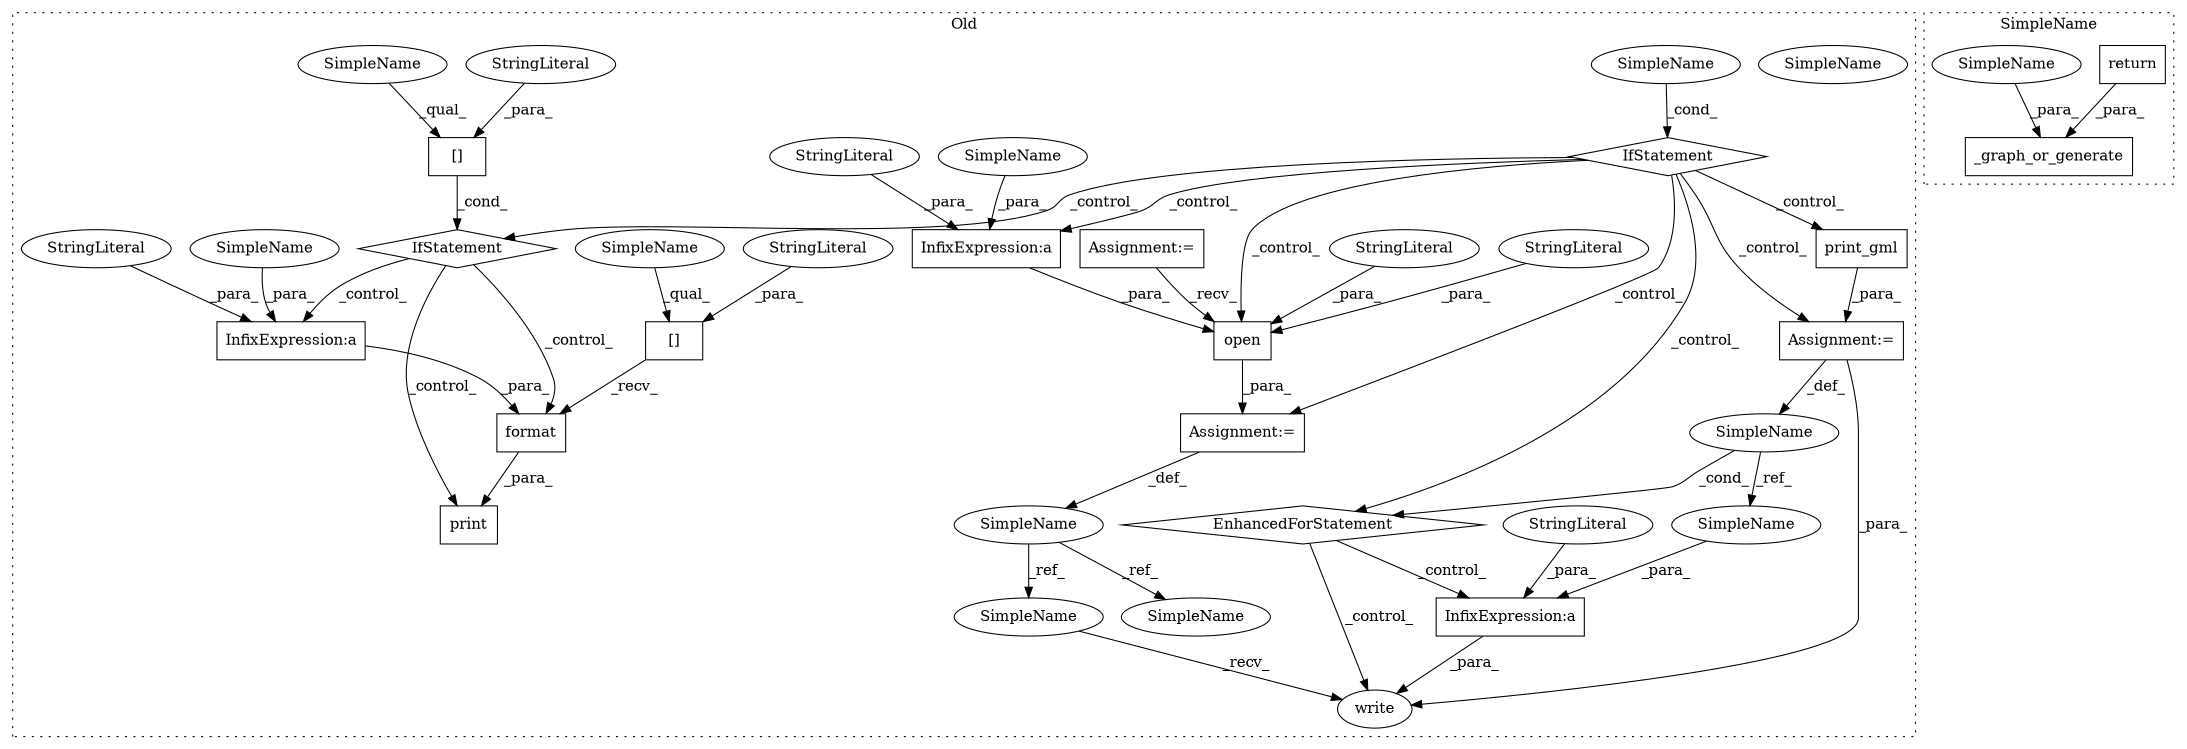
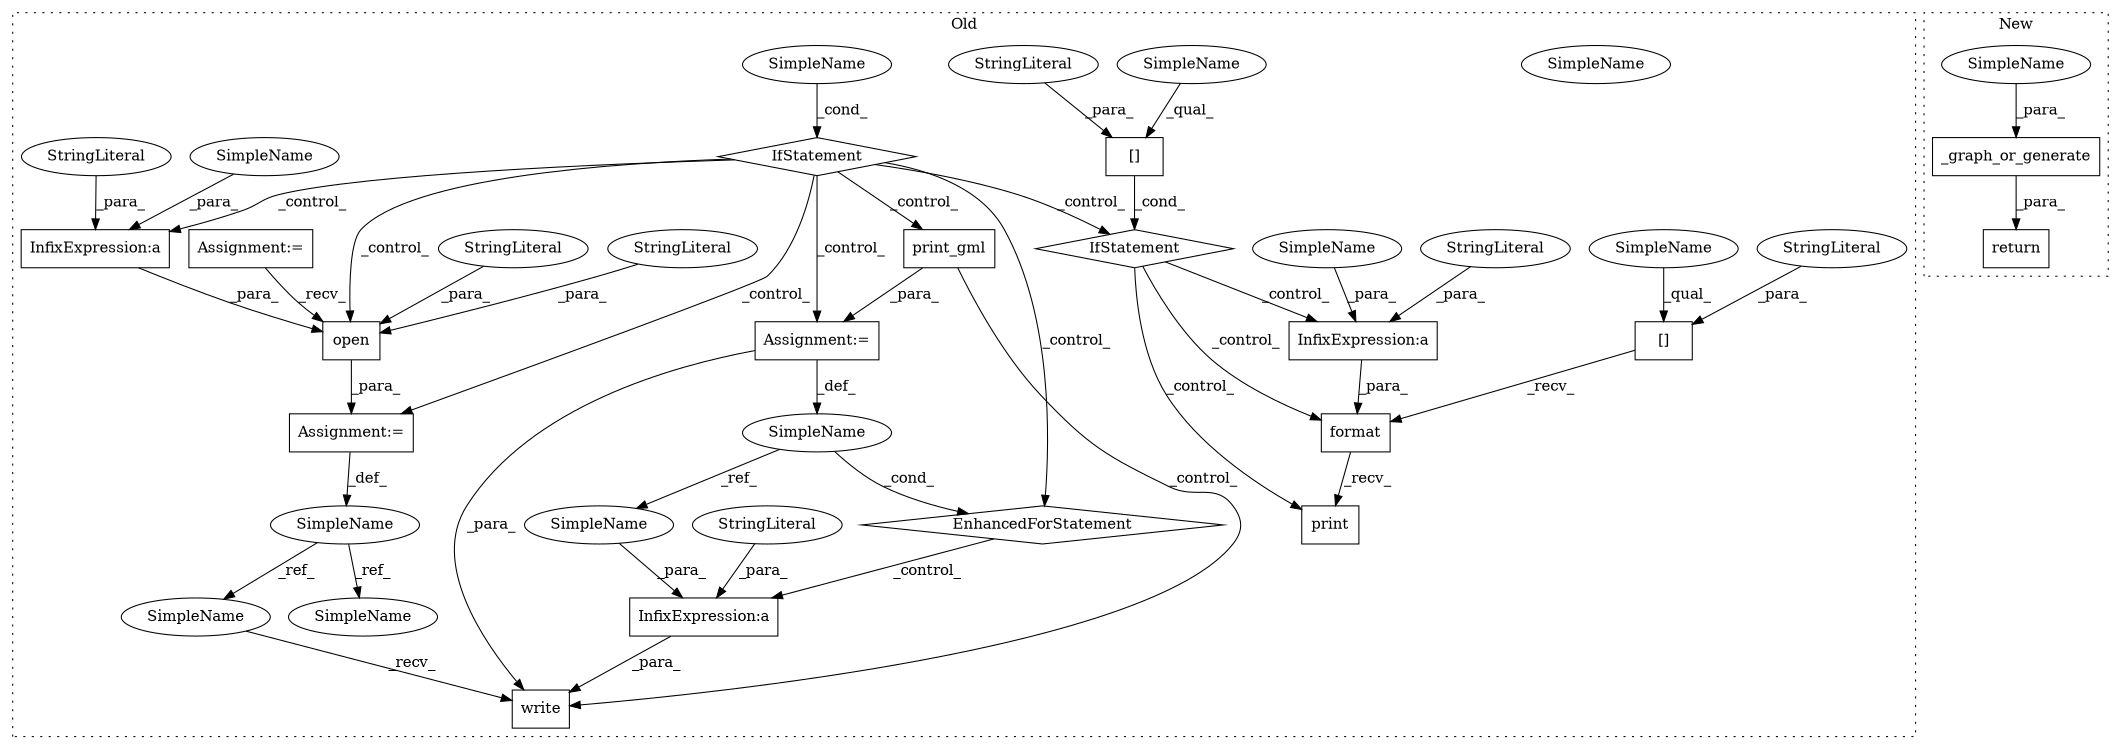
(2049, 25) -> (2016, 25)
(2094, 107) -> (2016, 197)
(528, 479) -> (1368, 479)
(1337, 612) -> (1122, 609)
(1375, 709) -> (541, 709)
